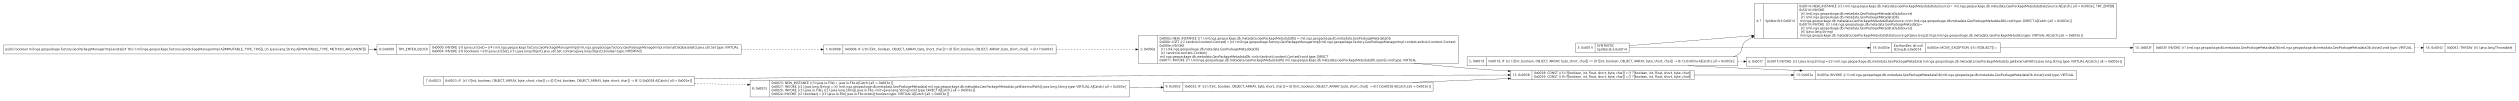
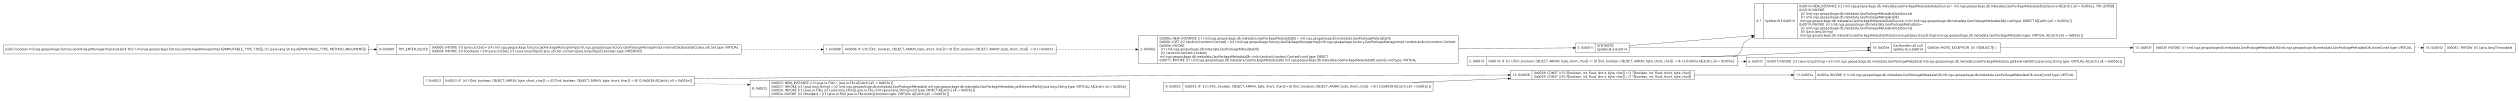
(1908, 49) -> (1908, 49)
(1461, 68) -> (1516, 48)
(1744, 68) -> (1784, 54)
(1145, 87) -> none
